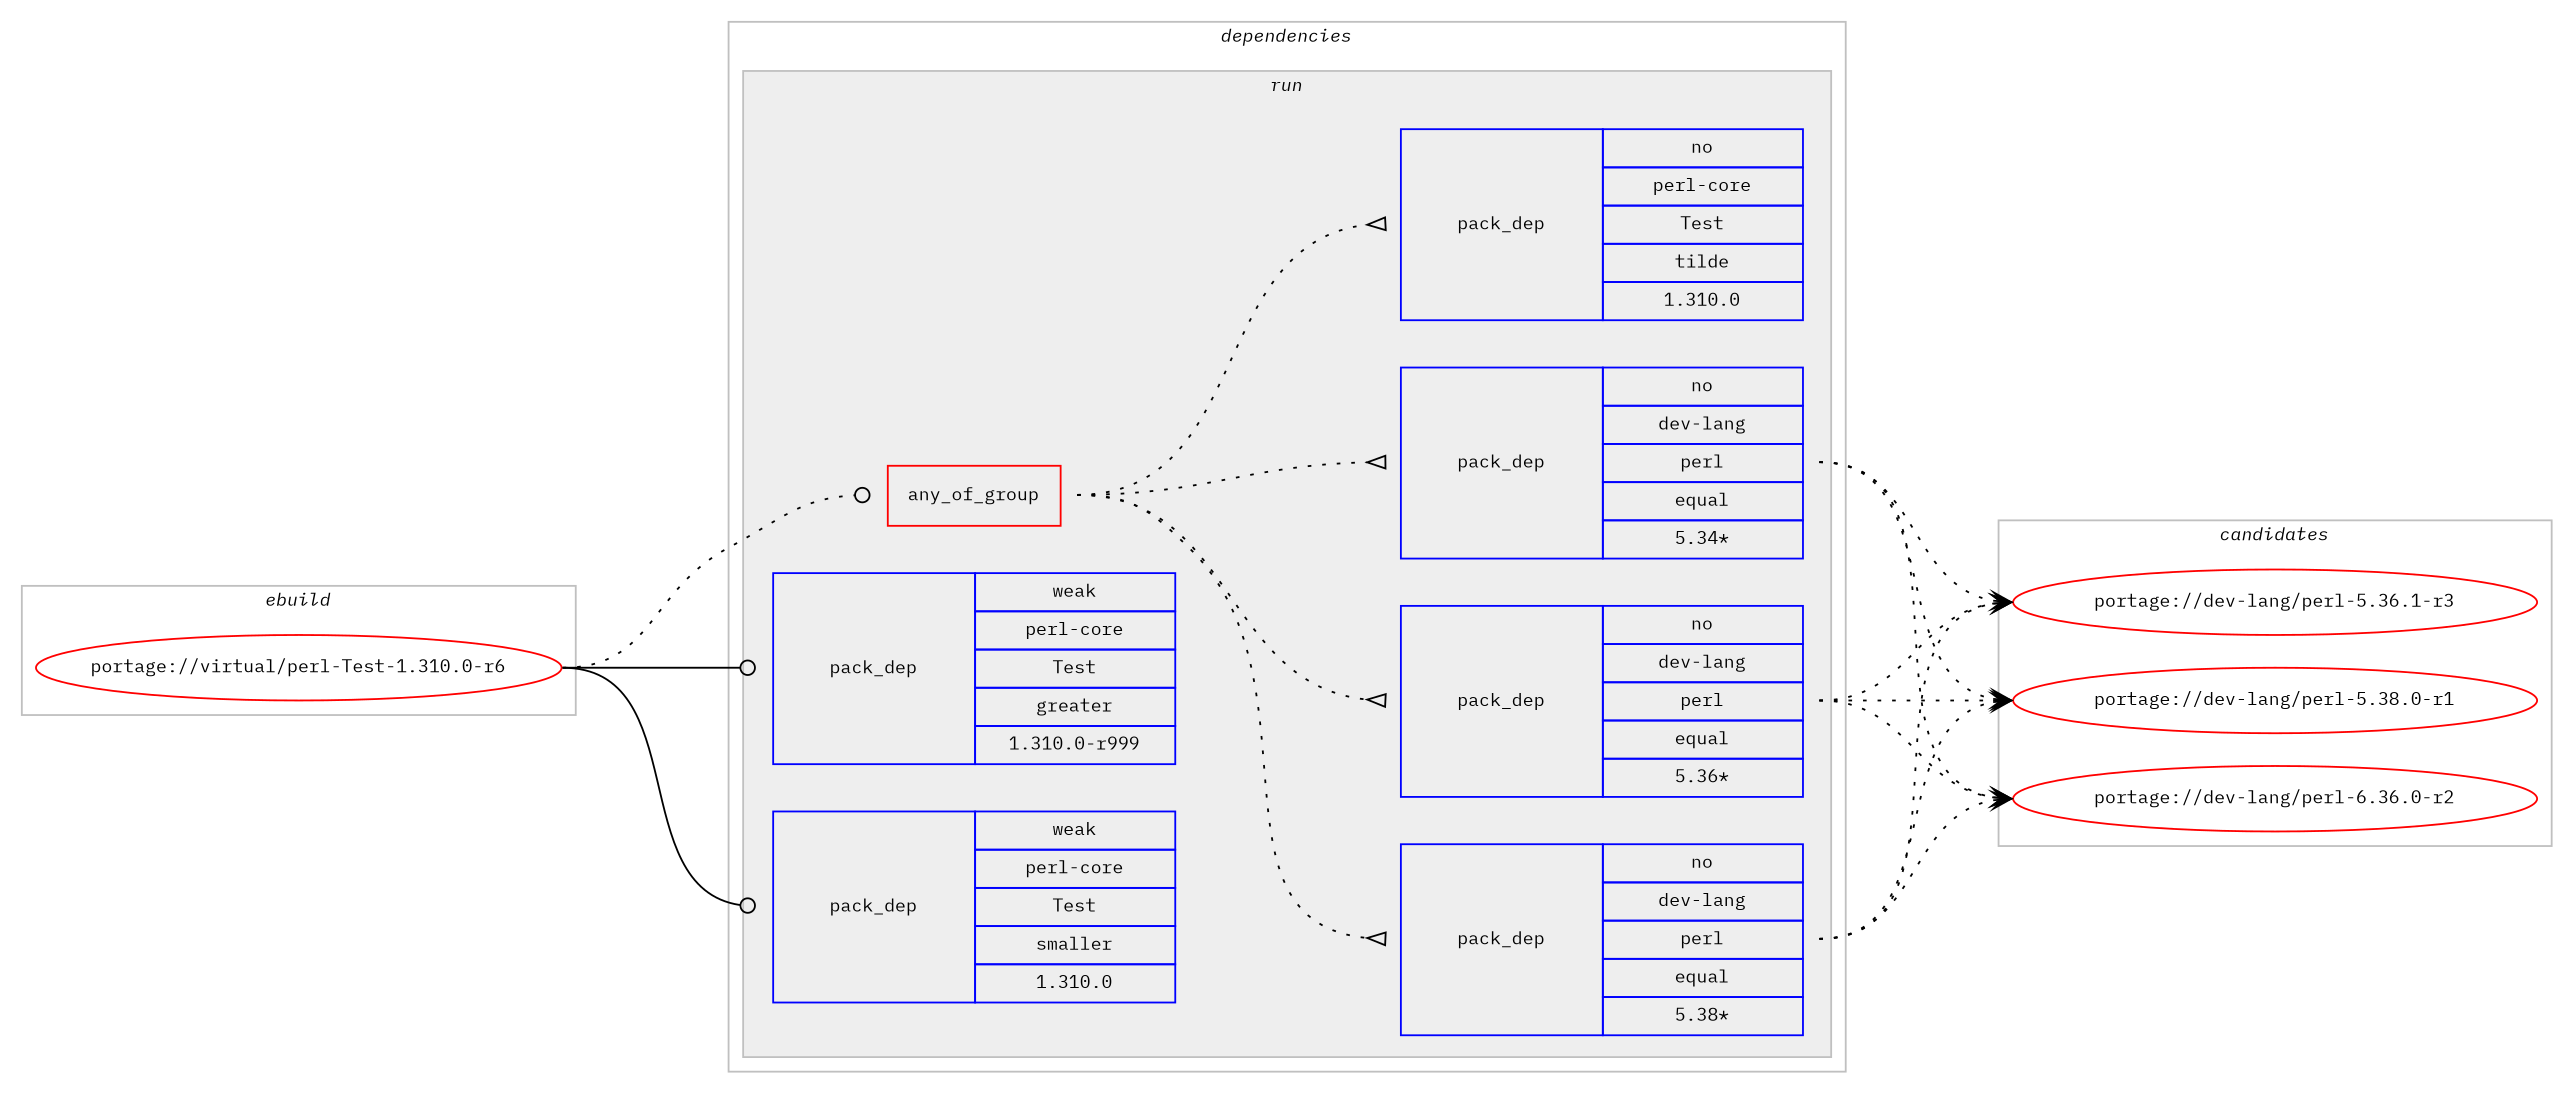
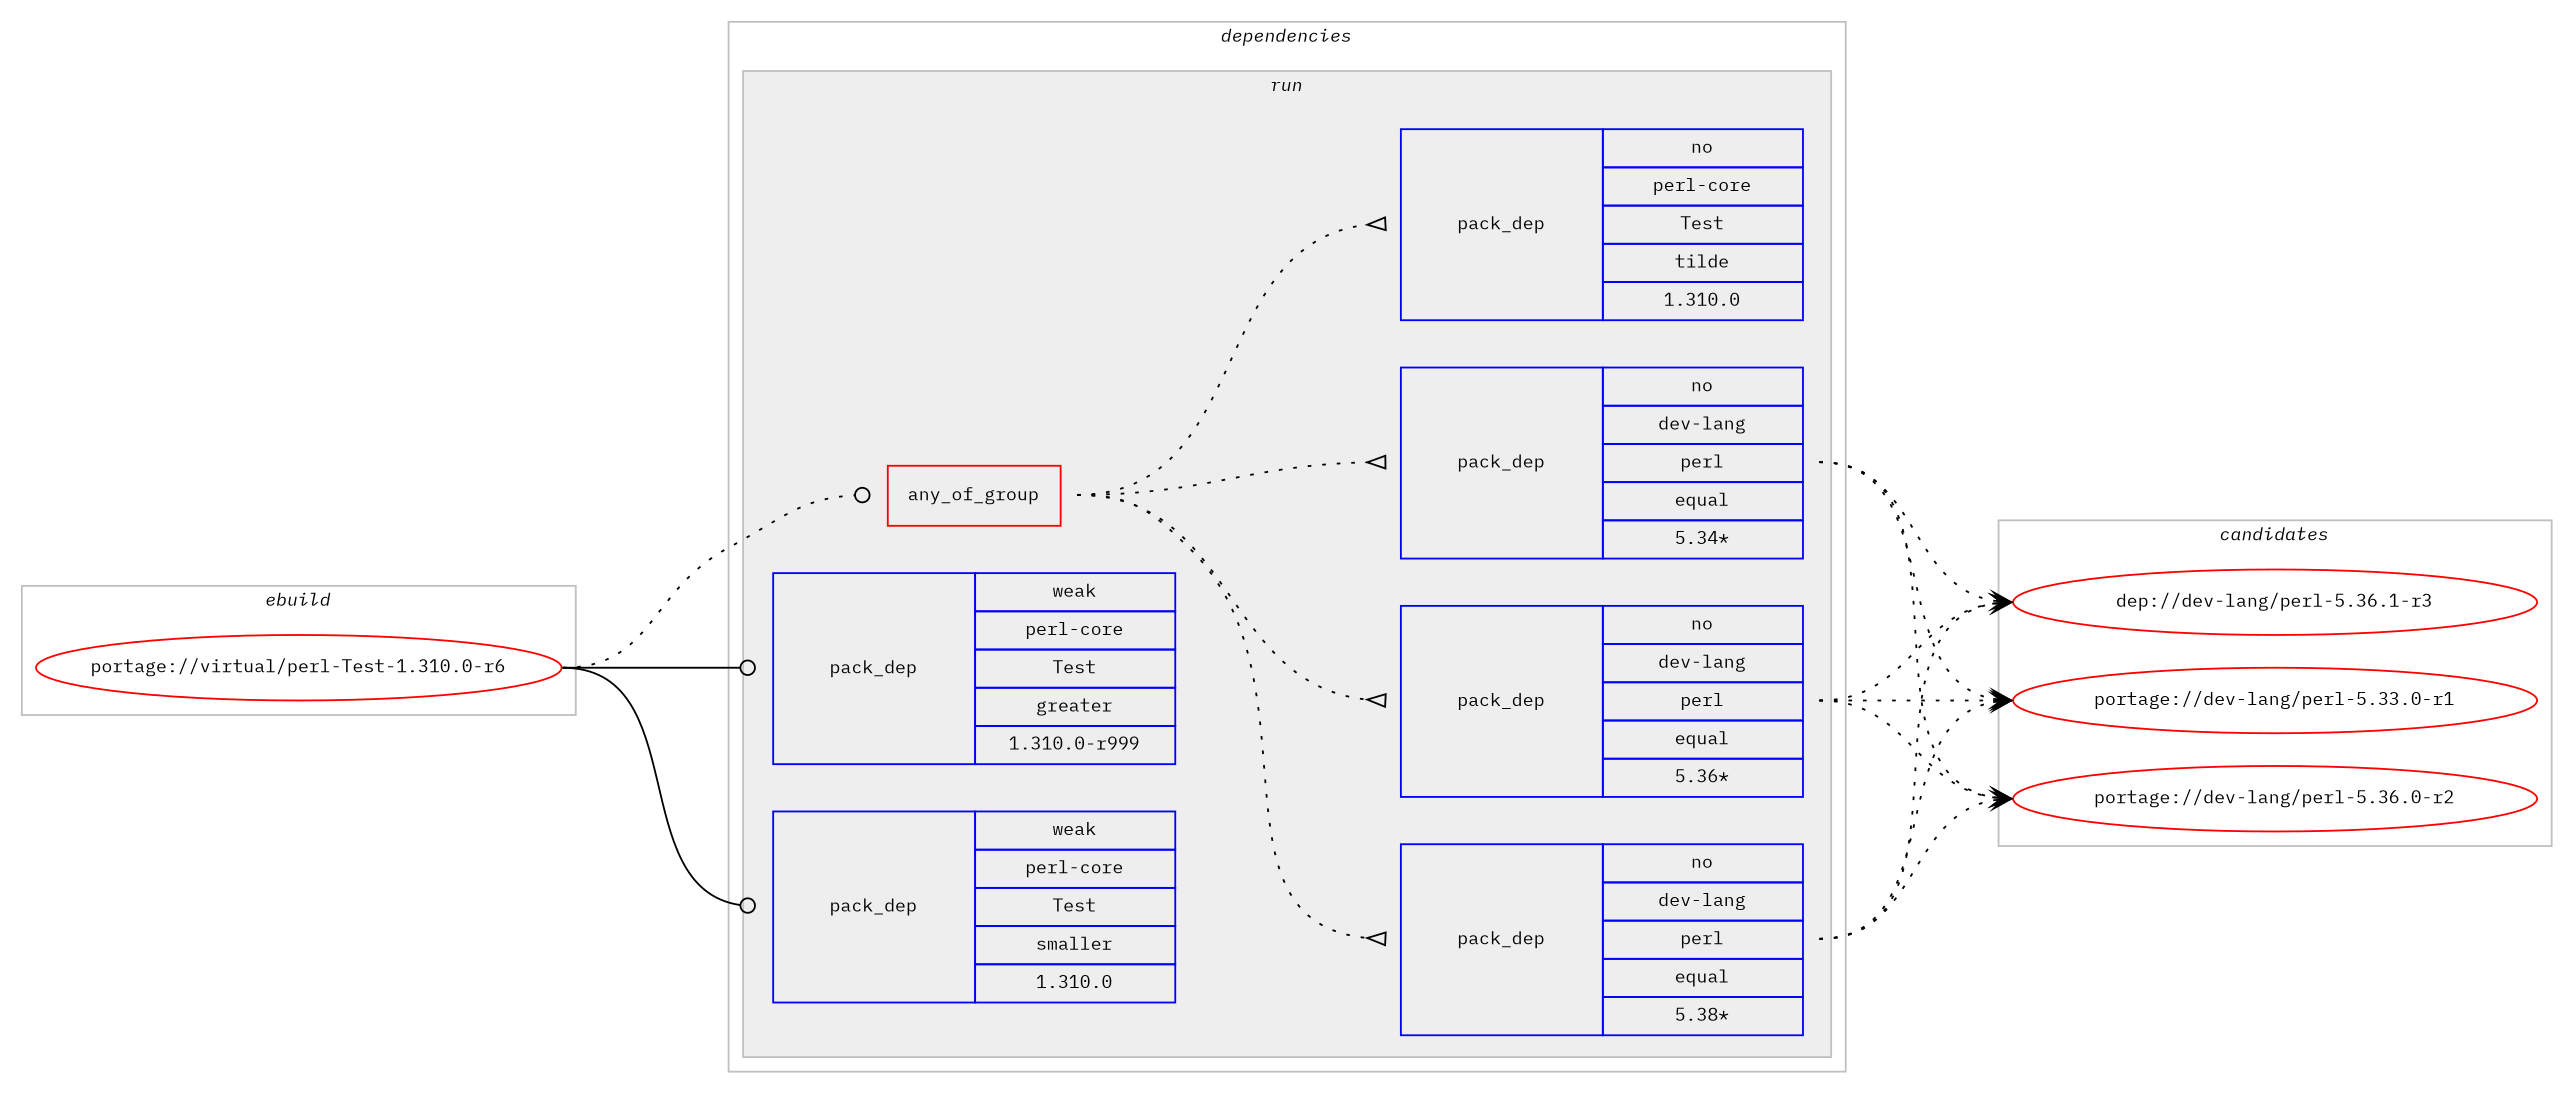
(2275, 602) -> (2275, 602)
(2275, 700) -> (2275, 700)
(2275, 799) -> (2275, 799)
